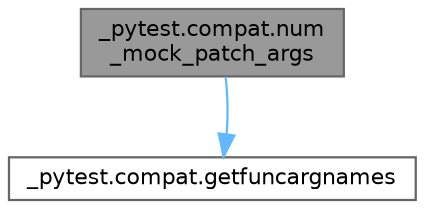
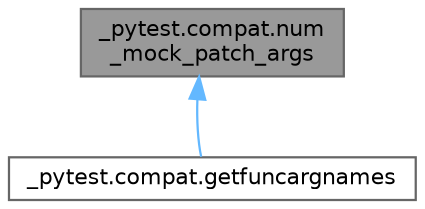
(227, 105) -> (198, 128)
